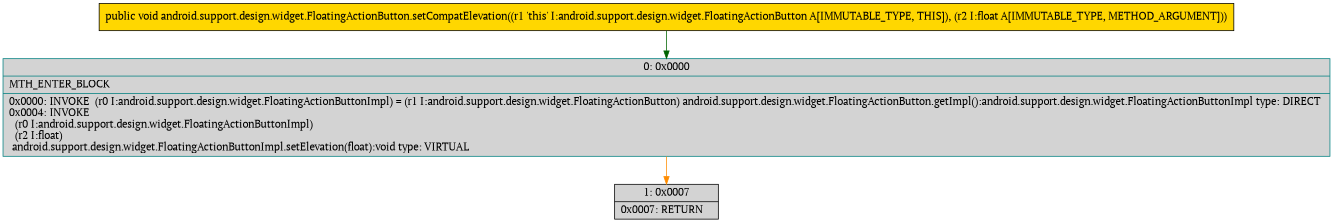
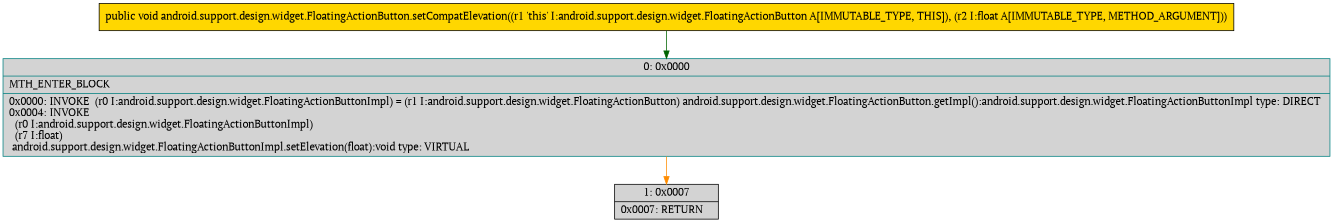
(36, 136) -> (36, 136)
